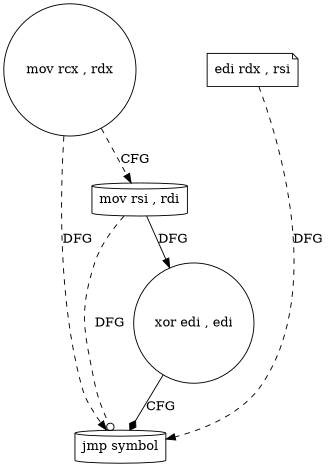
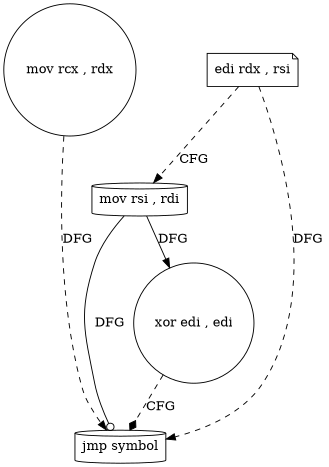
(114, 151) -> (199, 131)
(85, 316) -> (85, 316)
(149, 398) -> (149, 398)
